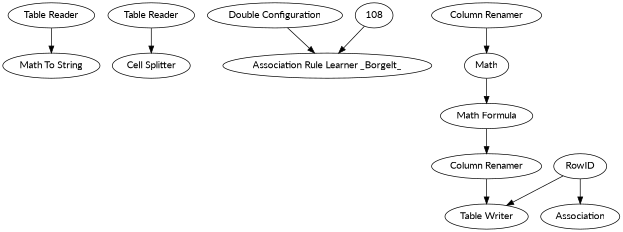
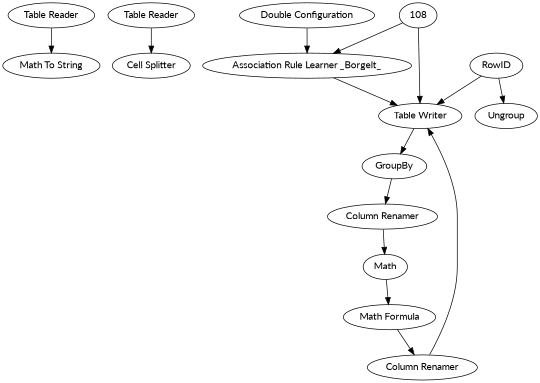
none -> (419, 62)
none -> (362, 90)
none -> (394, 166)
(580, 217) -> (506, 116)
